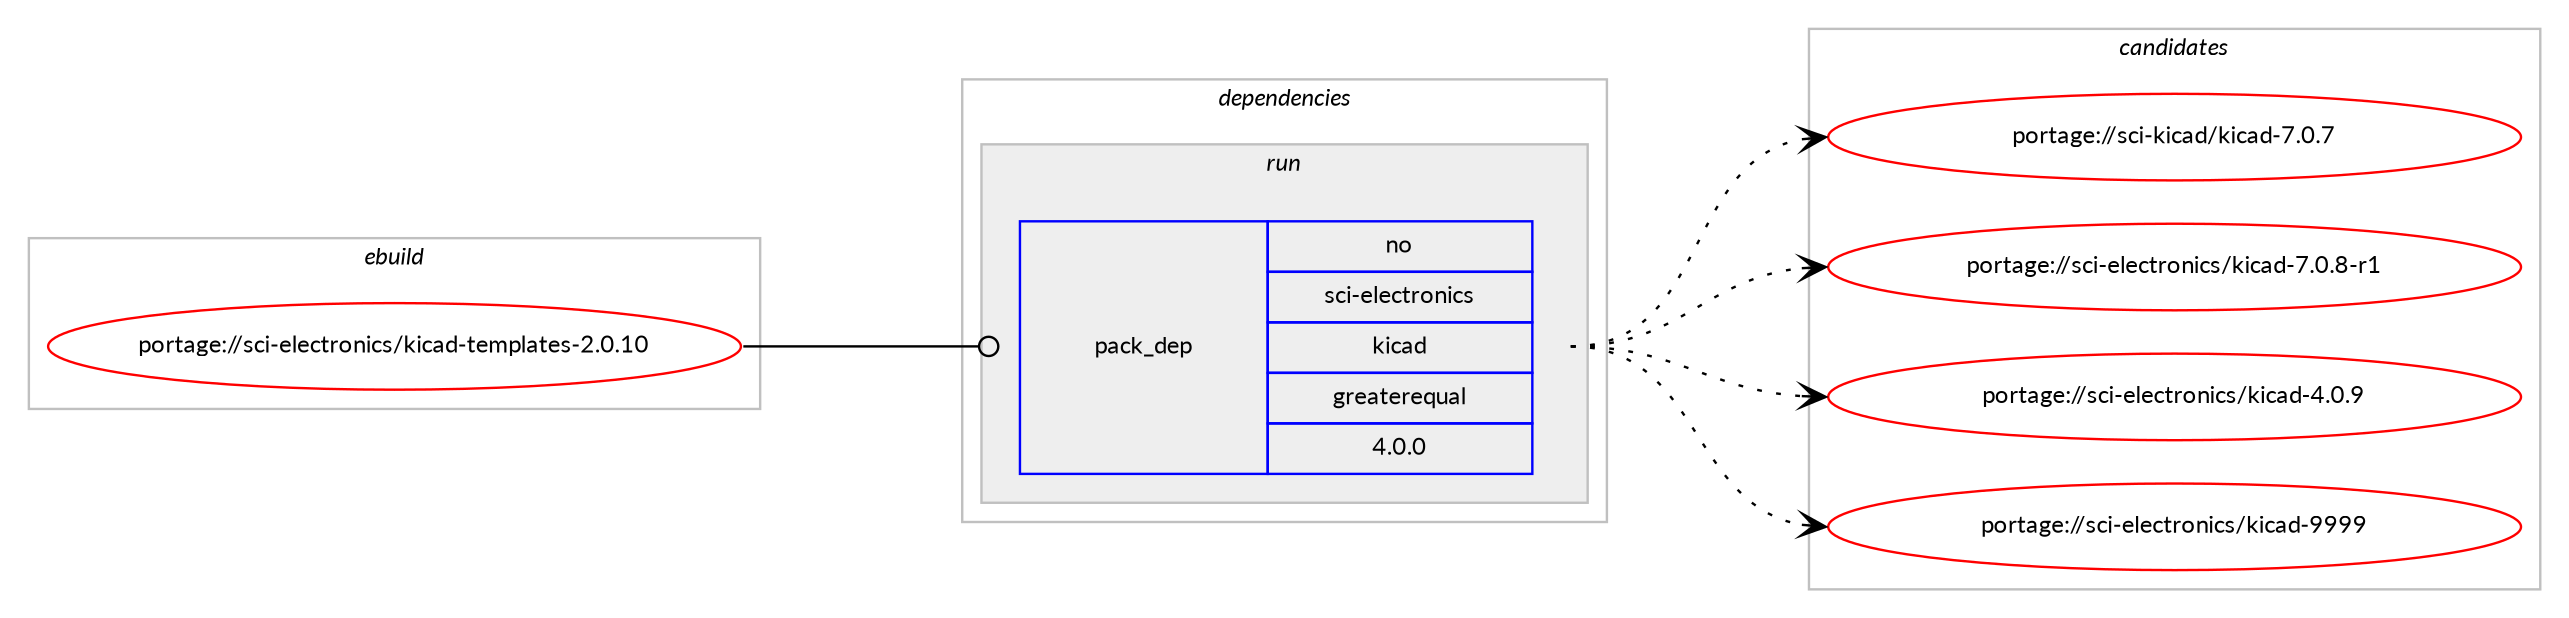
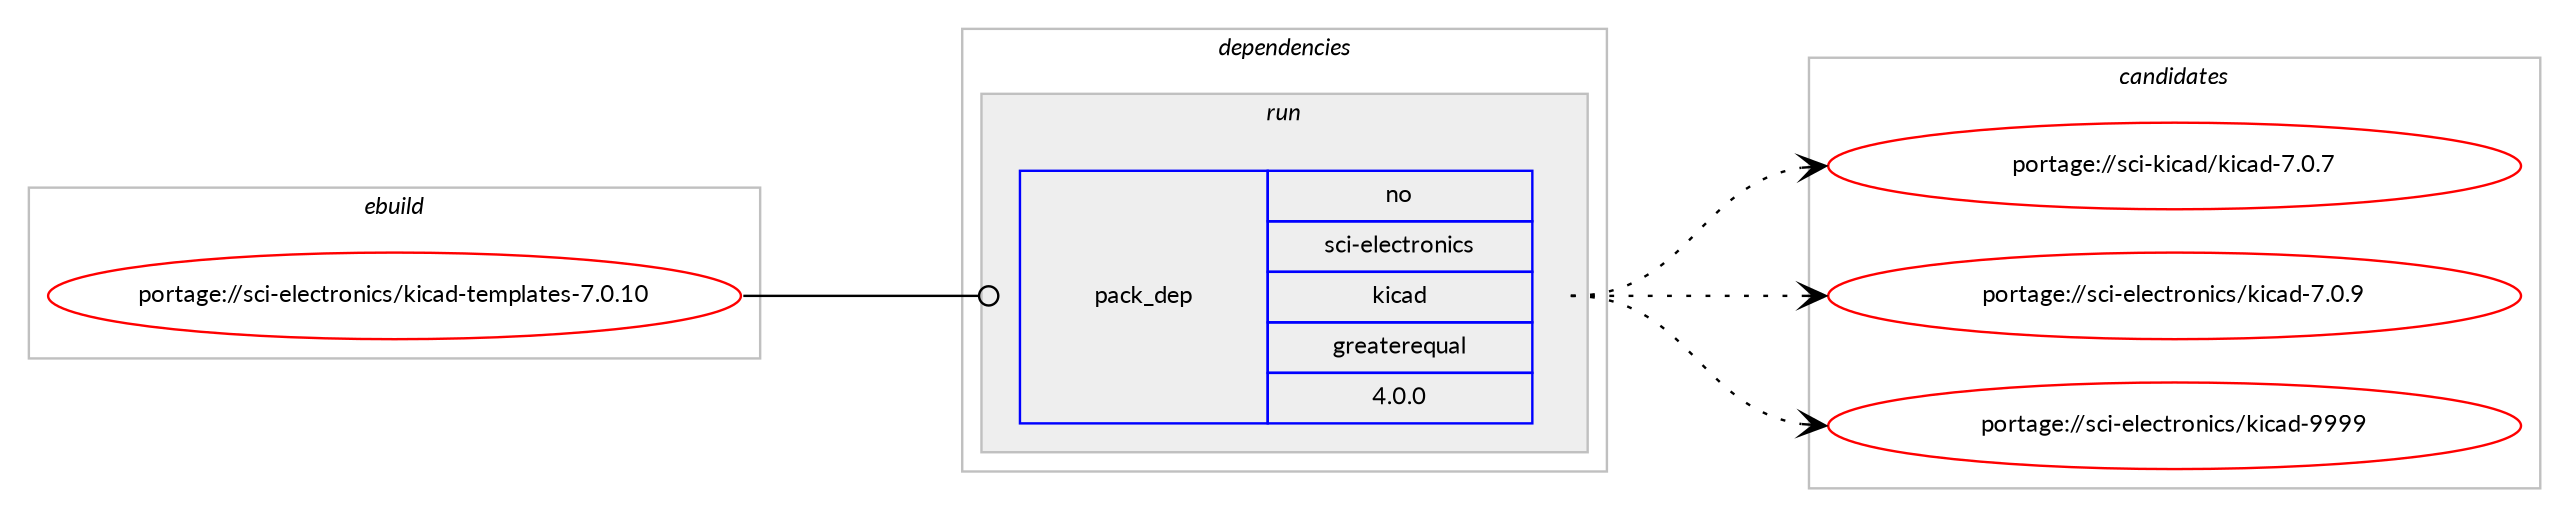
(2175, 267) -> none
(395, 346) -> (395, 296)
(2175, 397) -> (2175, 296)
